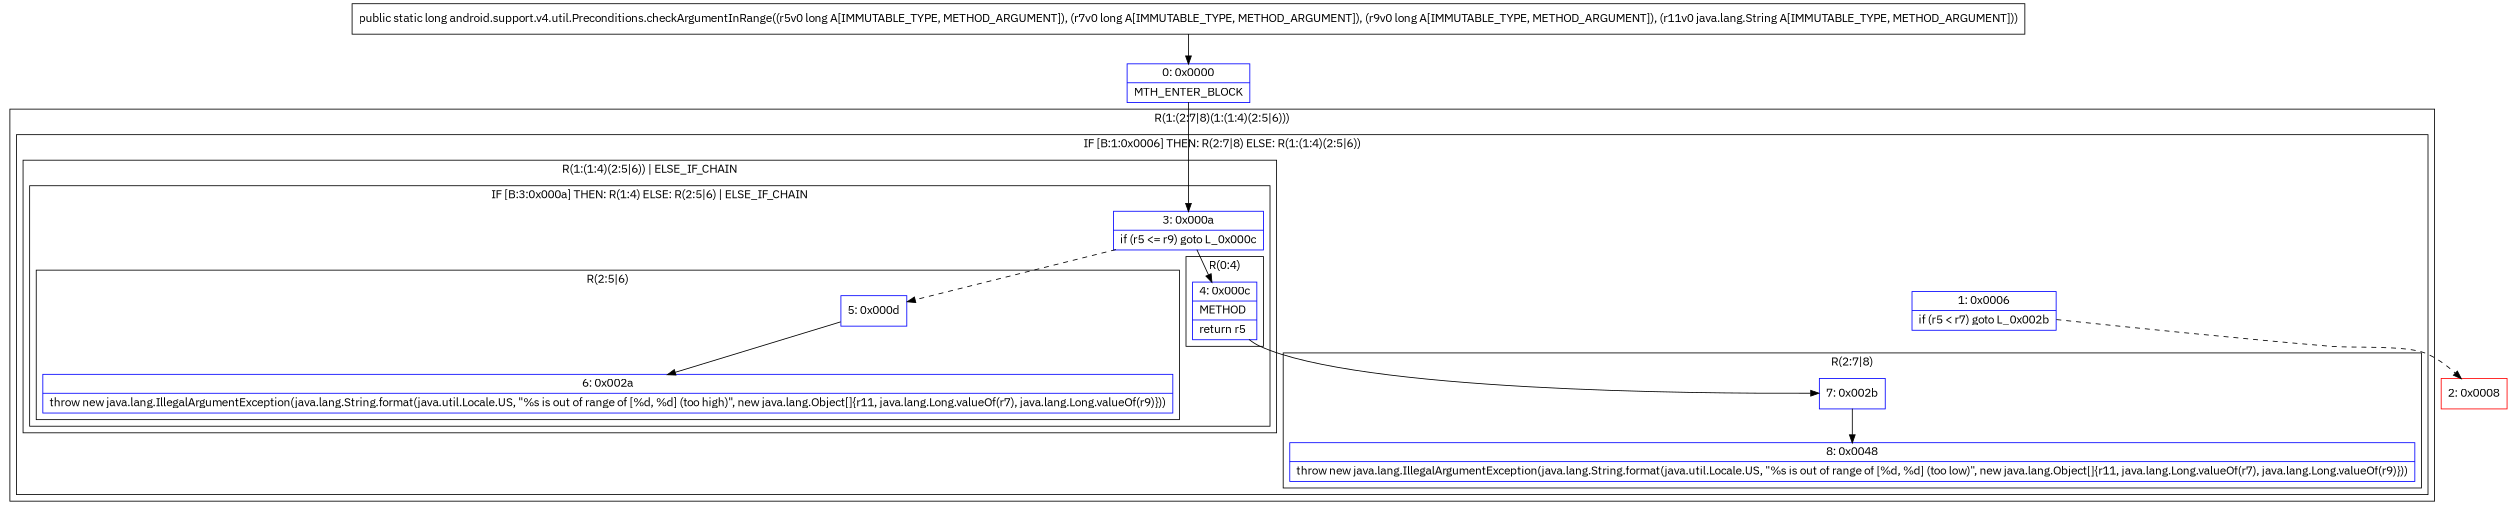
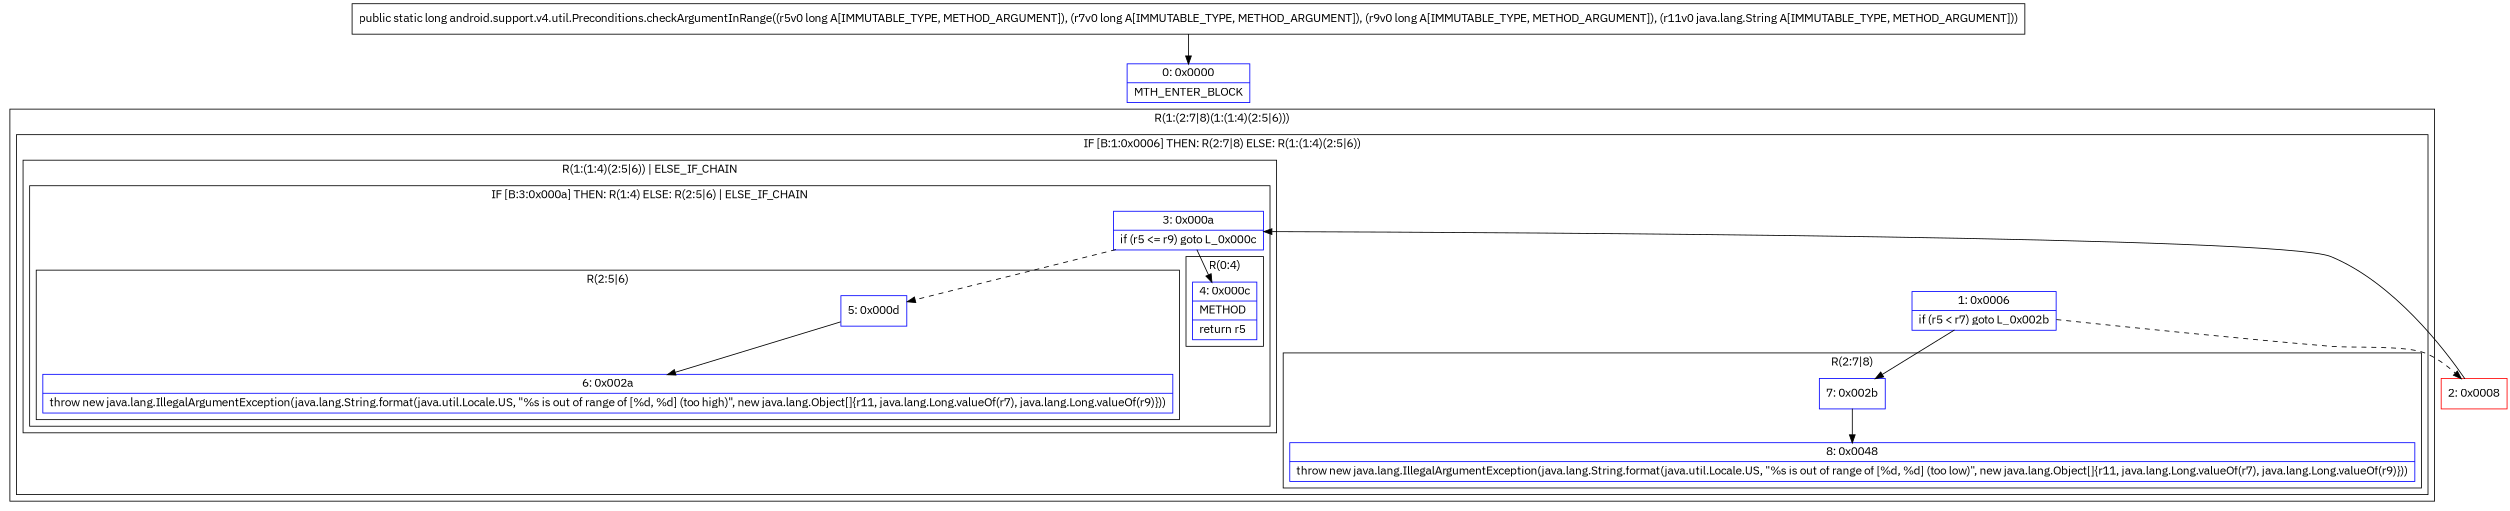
(1188, 153) -> (1894, 237)
(1527, 387) -> (1926, 348)
